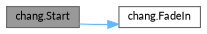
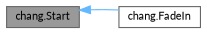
(94, 24) -> (105, 10)
